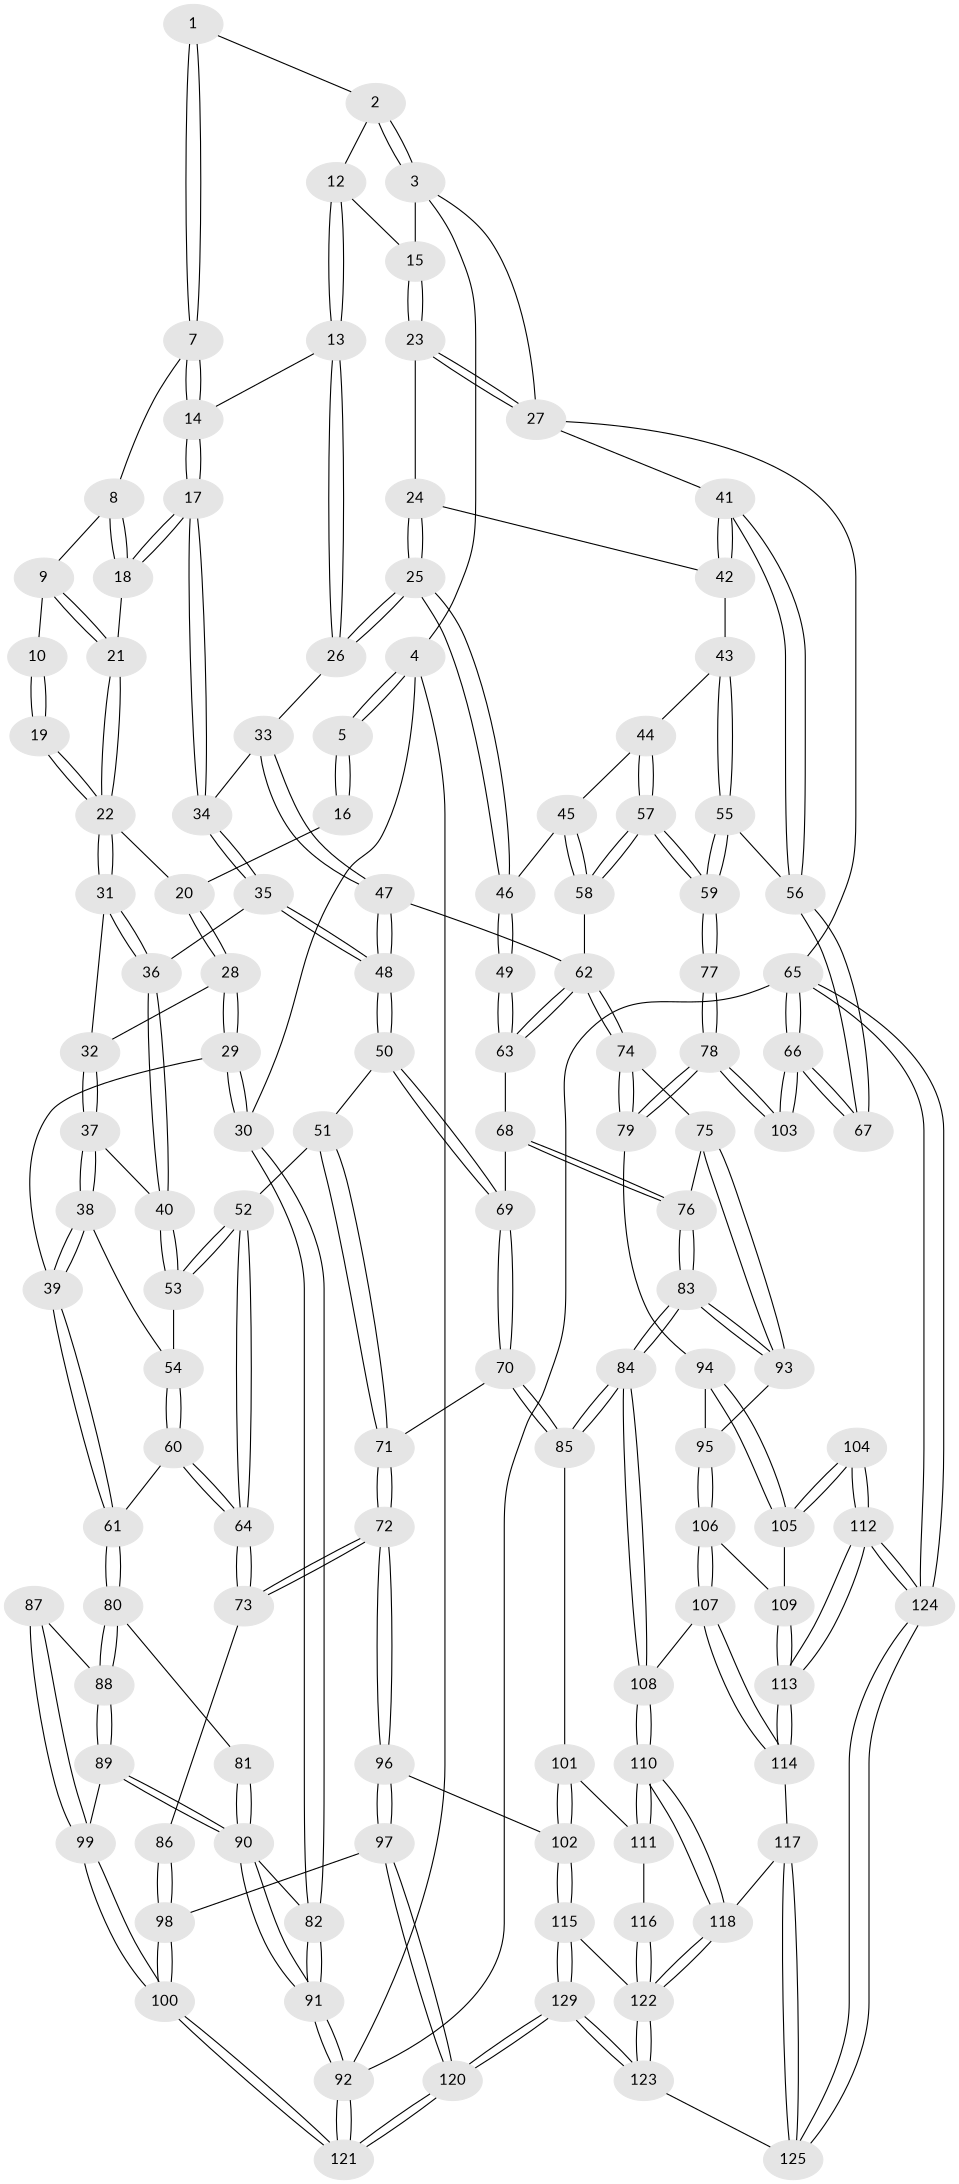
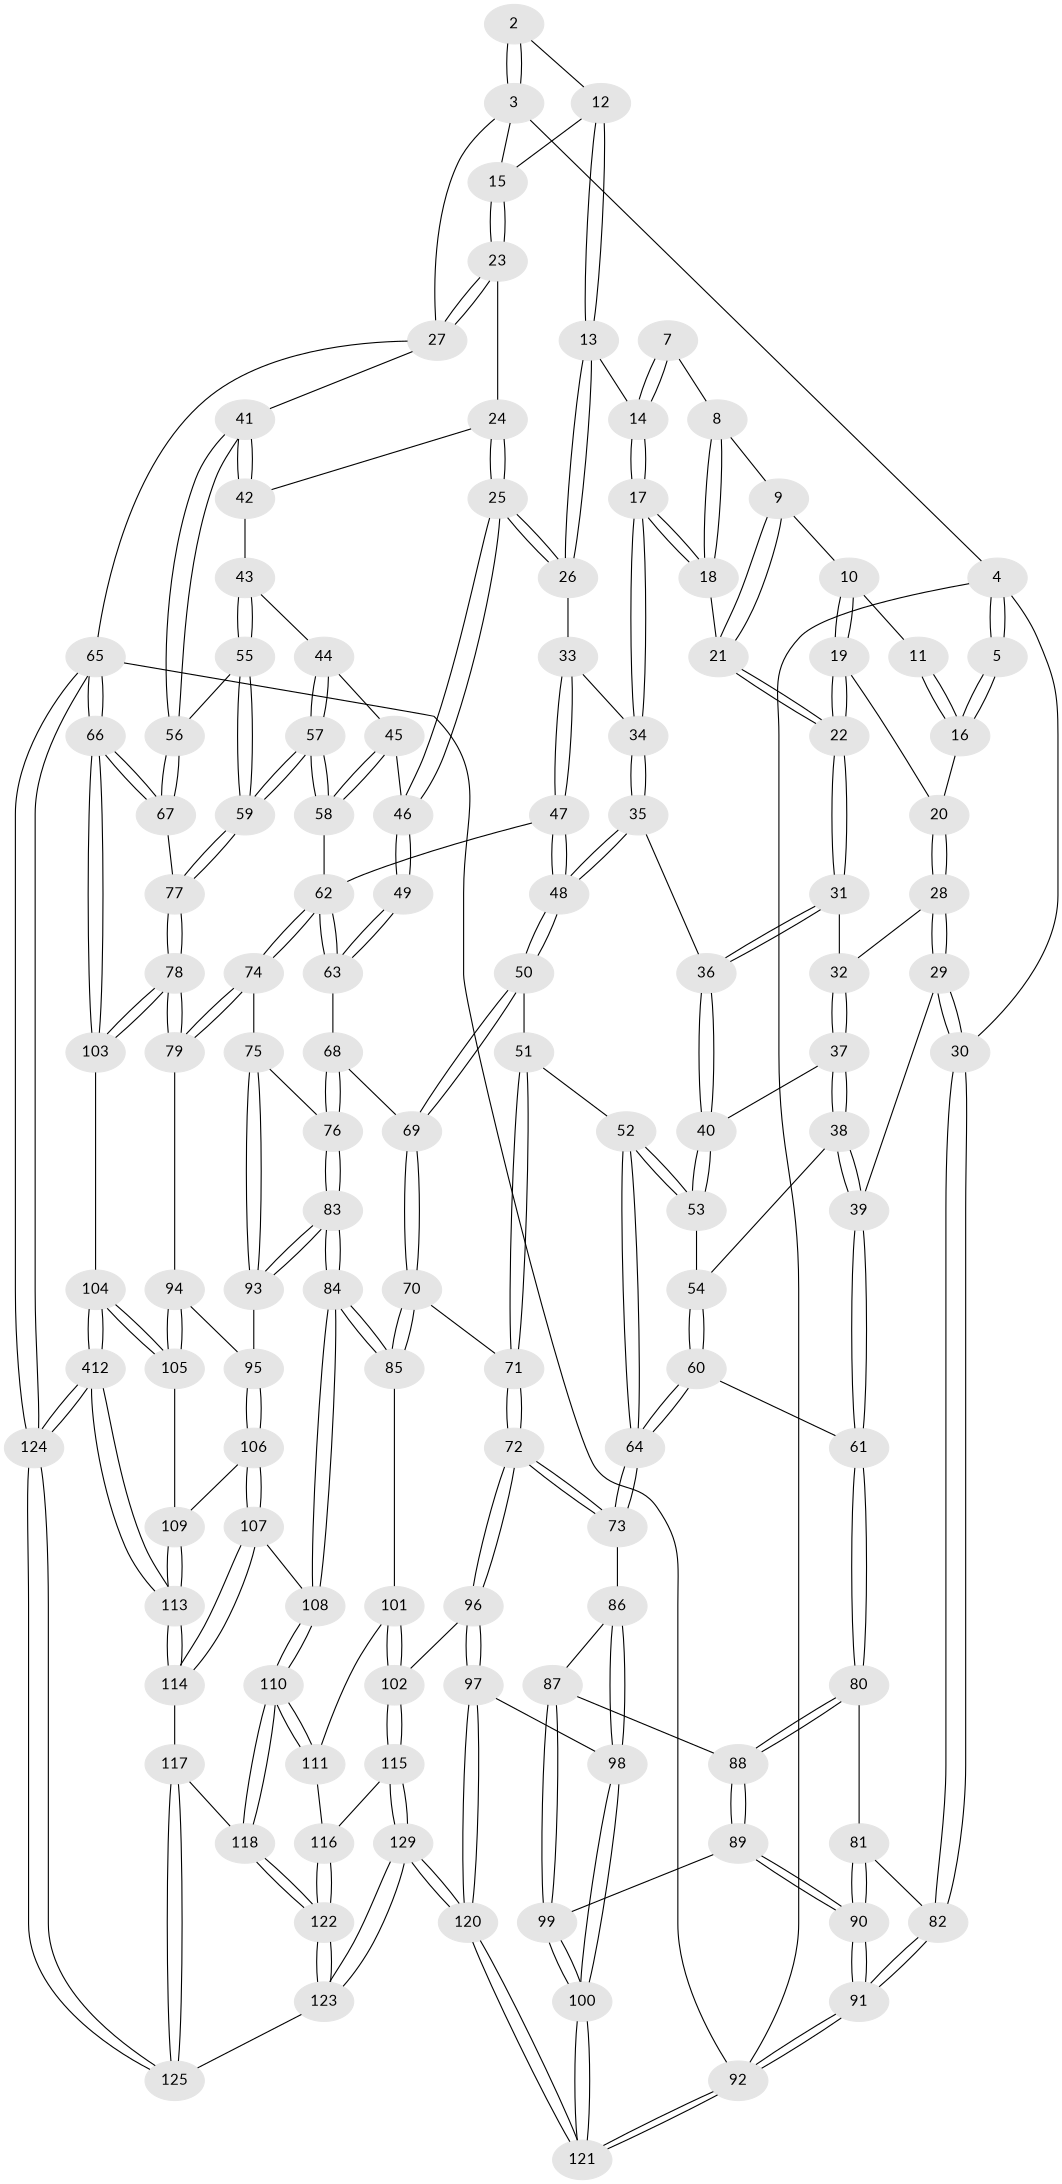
(193, 24) -> none
none -> (918, 657)
(145, 855) -> (891, 735)
none -> (170, 855)
none -> (96, 1171)
(864, 1527) -> (96, 1369)
none -> (585, 1646)
(283, 1887) -> (899, 1883)
(604, 1962) -> (359, 1804)
